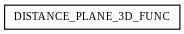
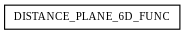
(92, 17) -> (92, 17)
